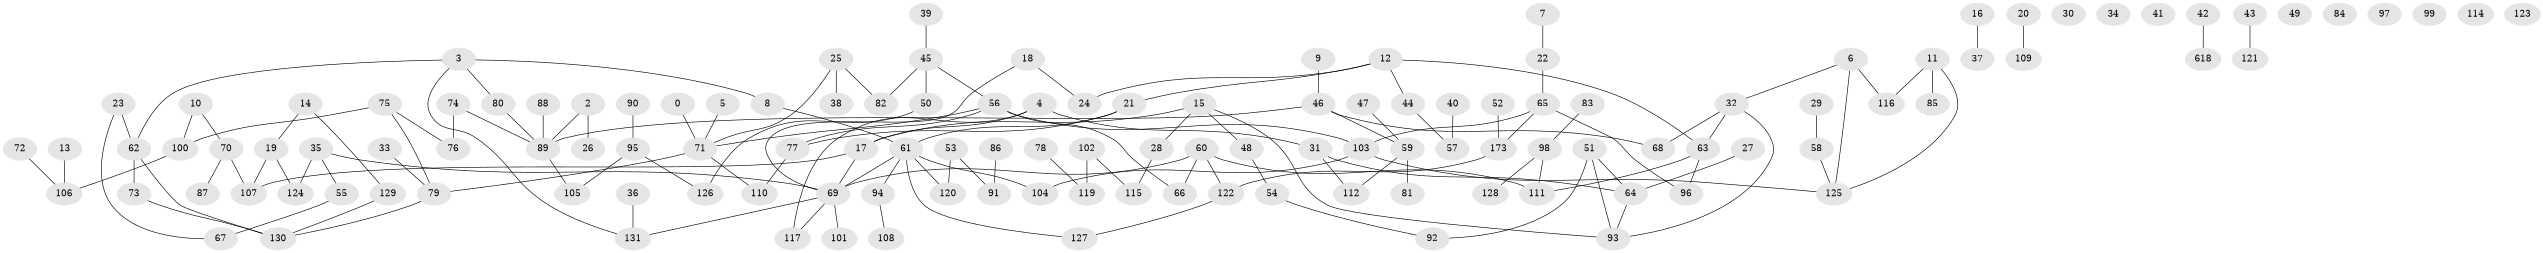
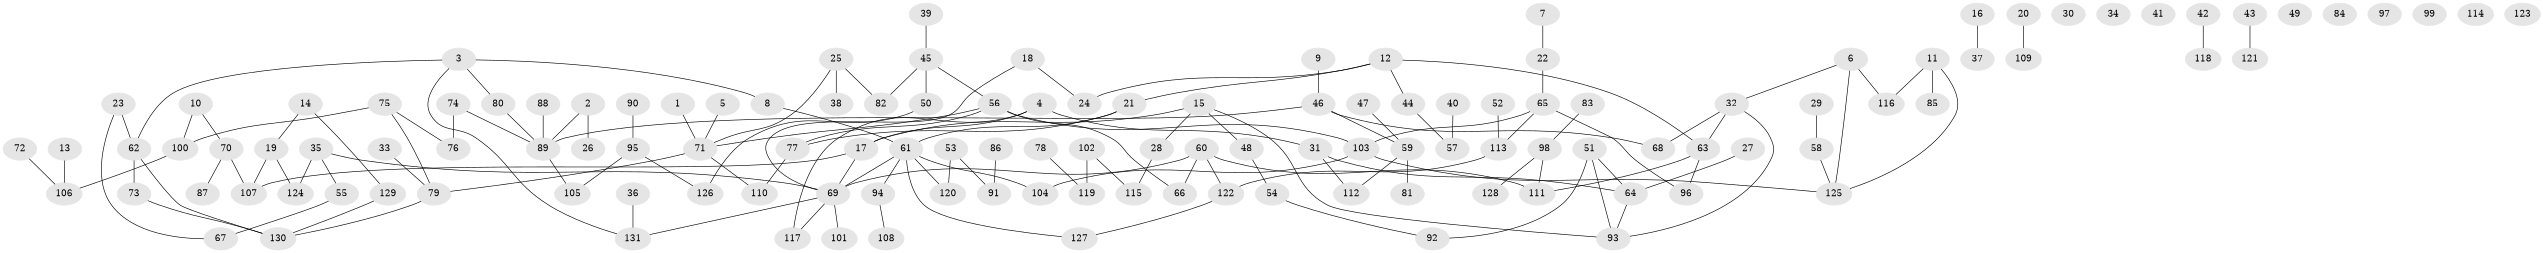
(2203, 59) -> (2203, 59)
(678, 104) -> (678, 104)
(1499, 149) -> (1499, 149)
